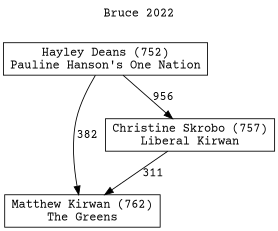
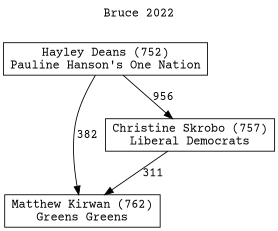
(190, 135) -> (190, 135)
(82, 211) -> (82, 211)
